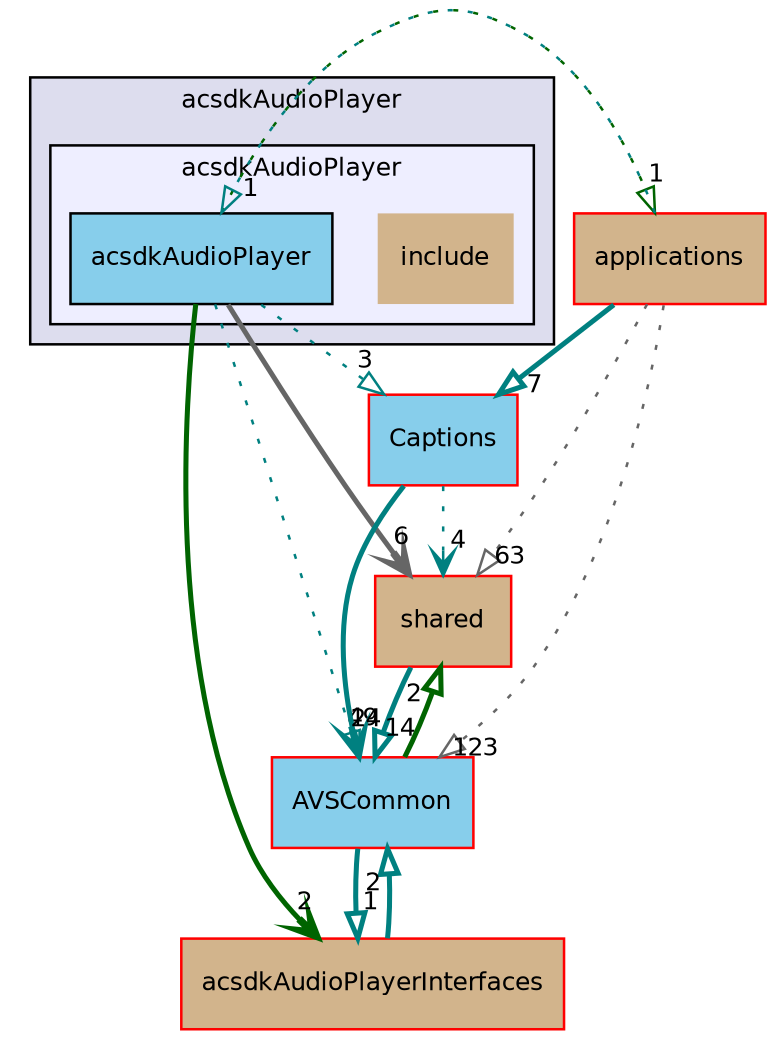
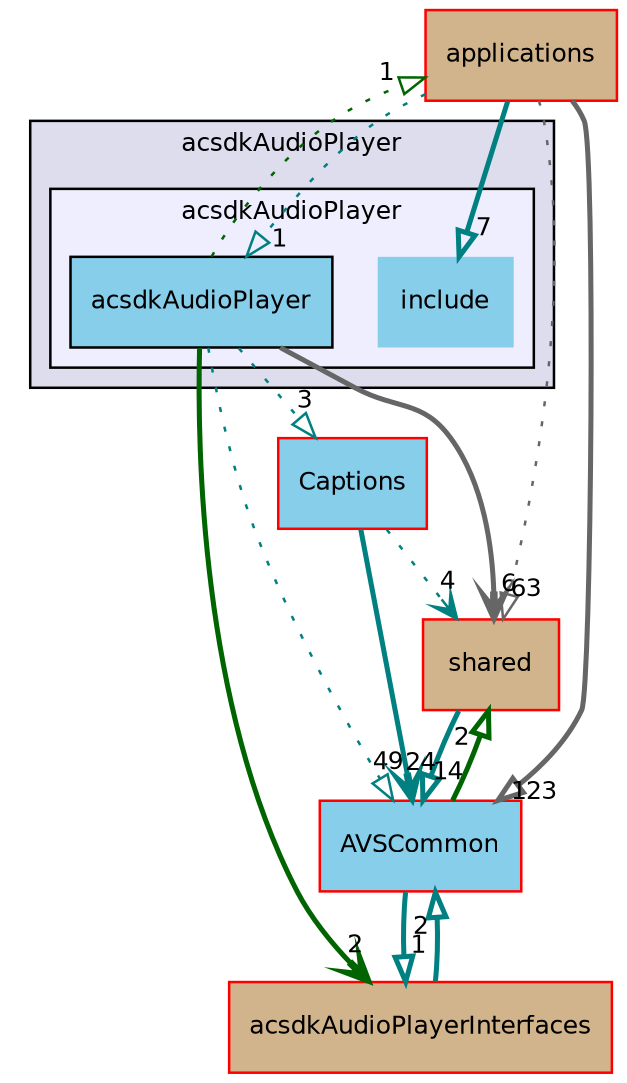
(446, 259) -> (446, 302)
(571, 338) -> (487, 167)
(599, 543) -> (591, 453)
